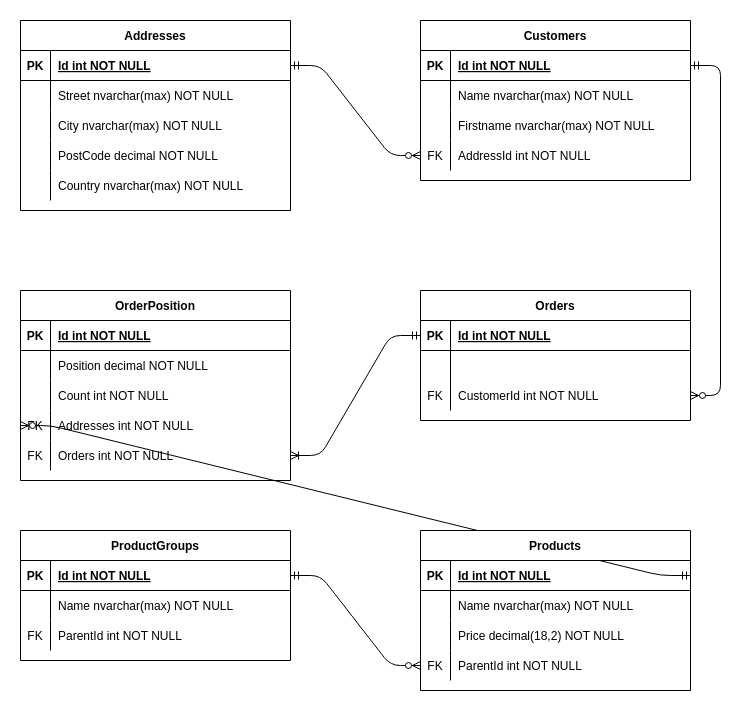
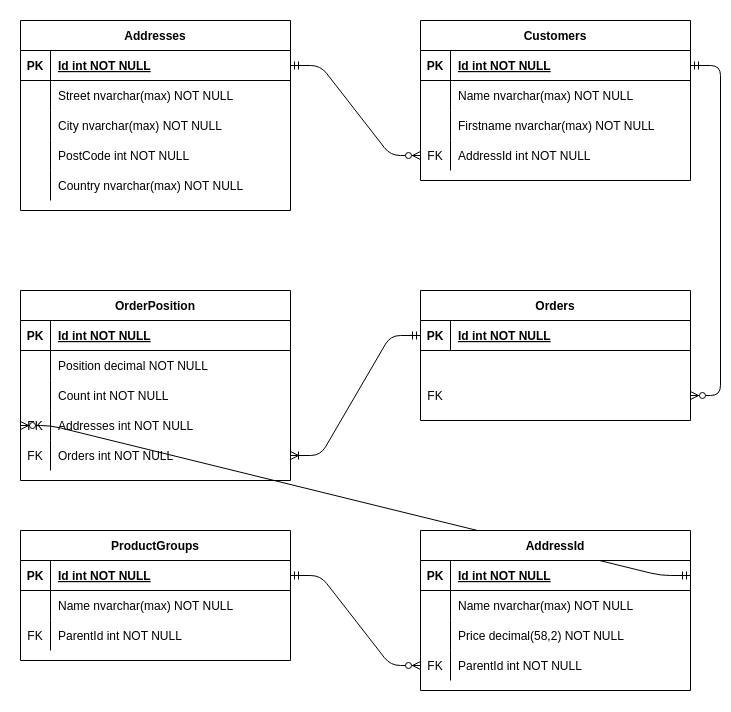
(134, 156) -> (122, 156)
(571, 396) -> none
(555, 546) -> (555, 546)
(541, 636) -> (541, 636)
